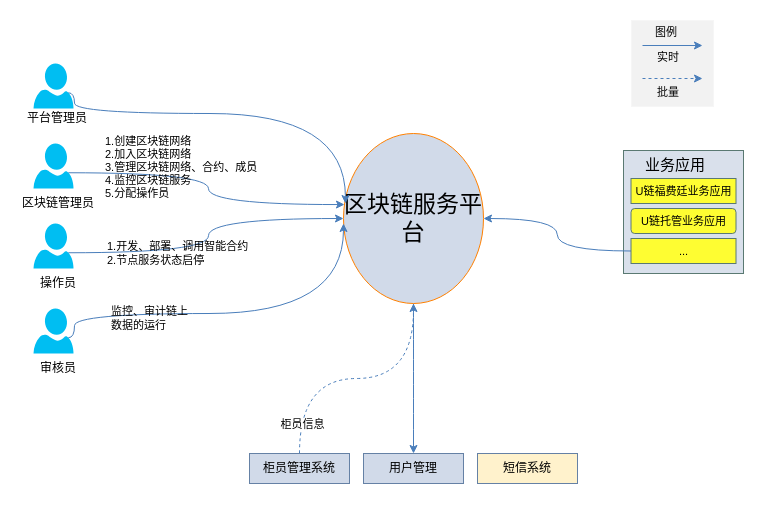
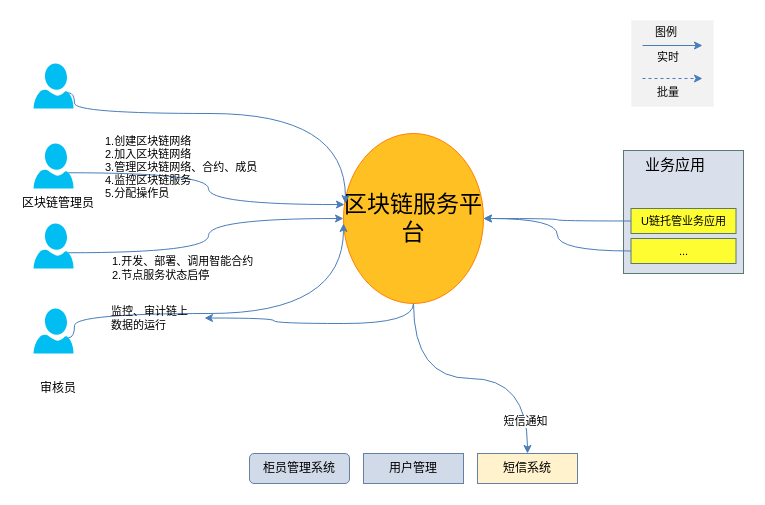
(66, 119) -> none
(684, 191) -> none
(414, 219) -> (414, 219)
none -> (578, 221)
(684, 221) -> (684, 221)
(181, 254) -> (186, 269)
(64, 284) -> none
(64, 369) -> (64, 389)
(349, 379) -> none
none -> (477, 379)
(414, 390) -> (313, 323)
(300, 469) -> (300, 469)
